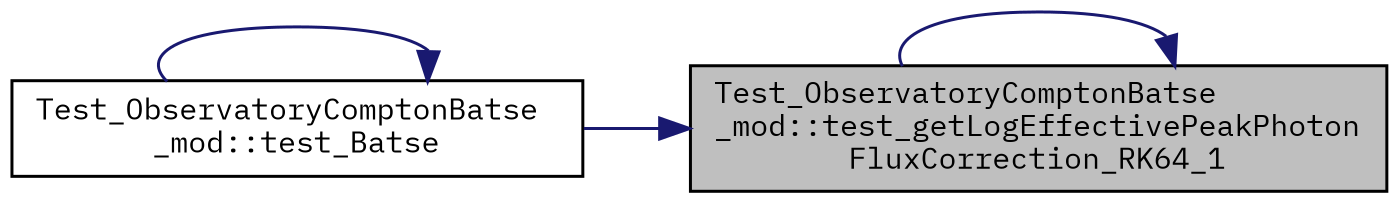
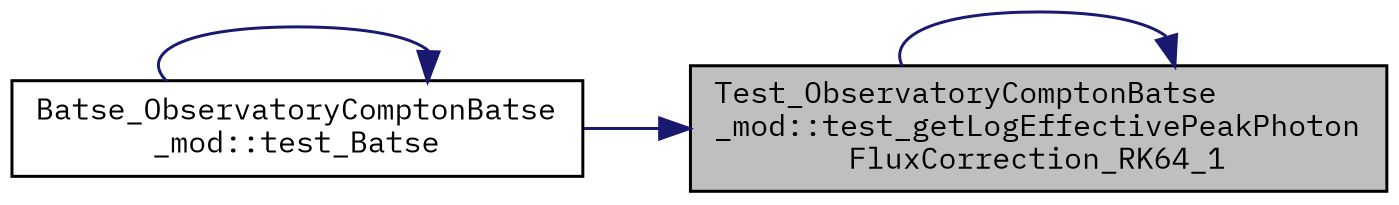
(297, 129) -> (297, 129)
